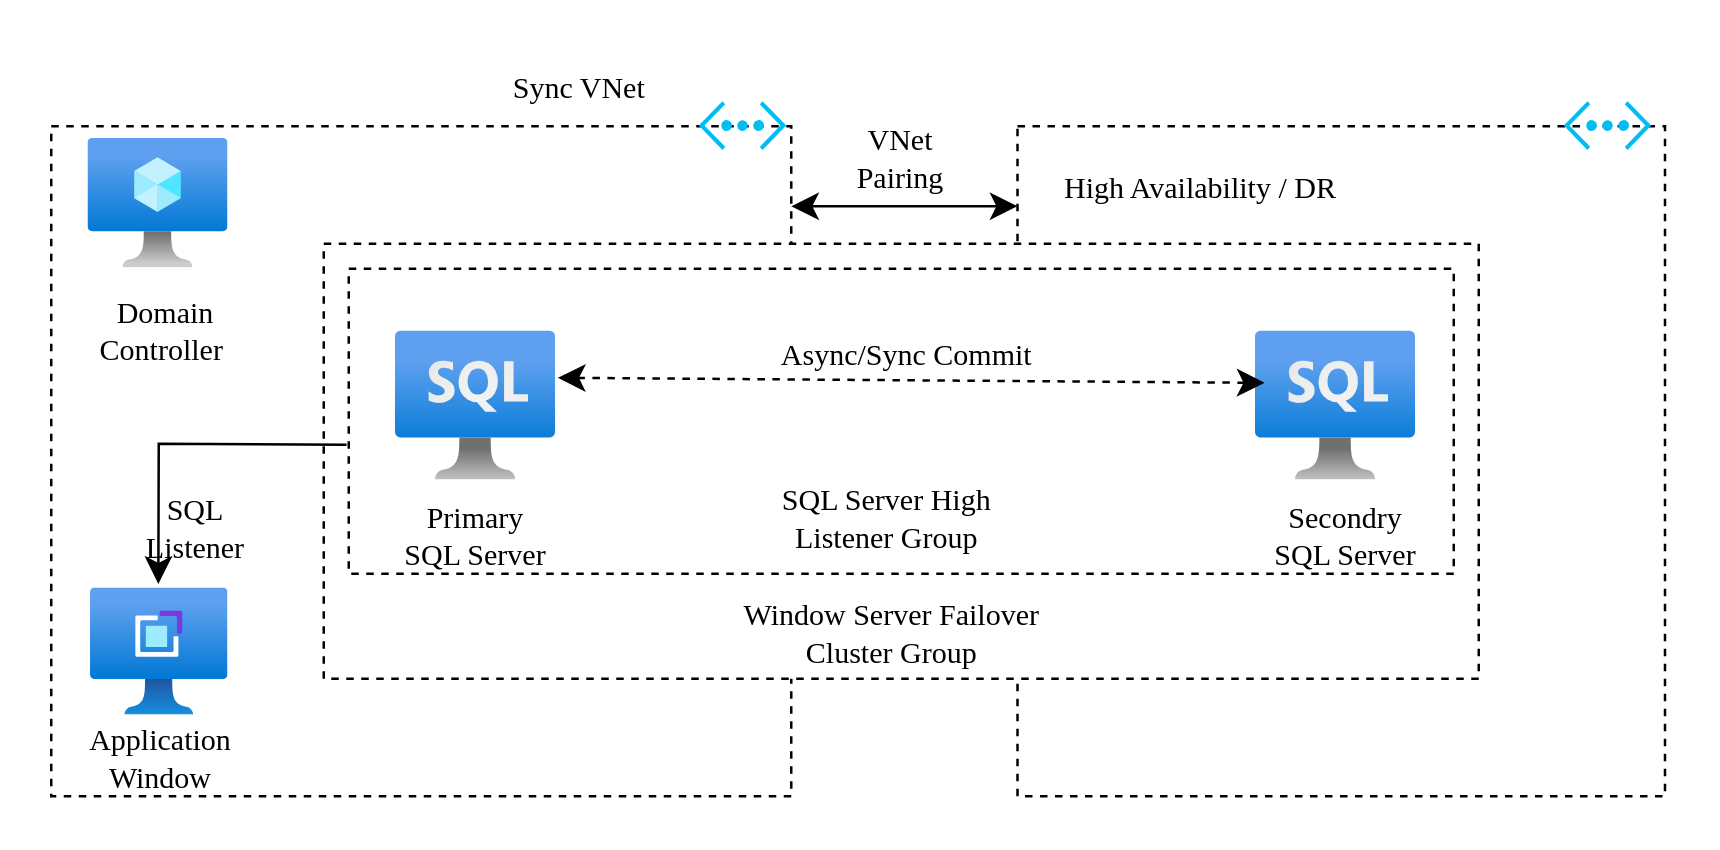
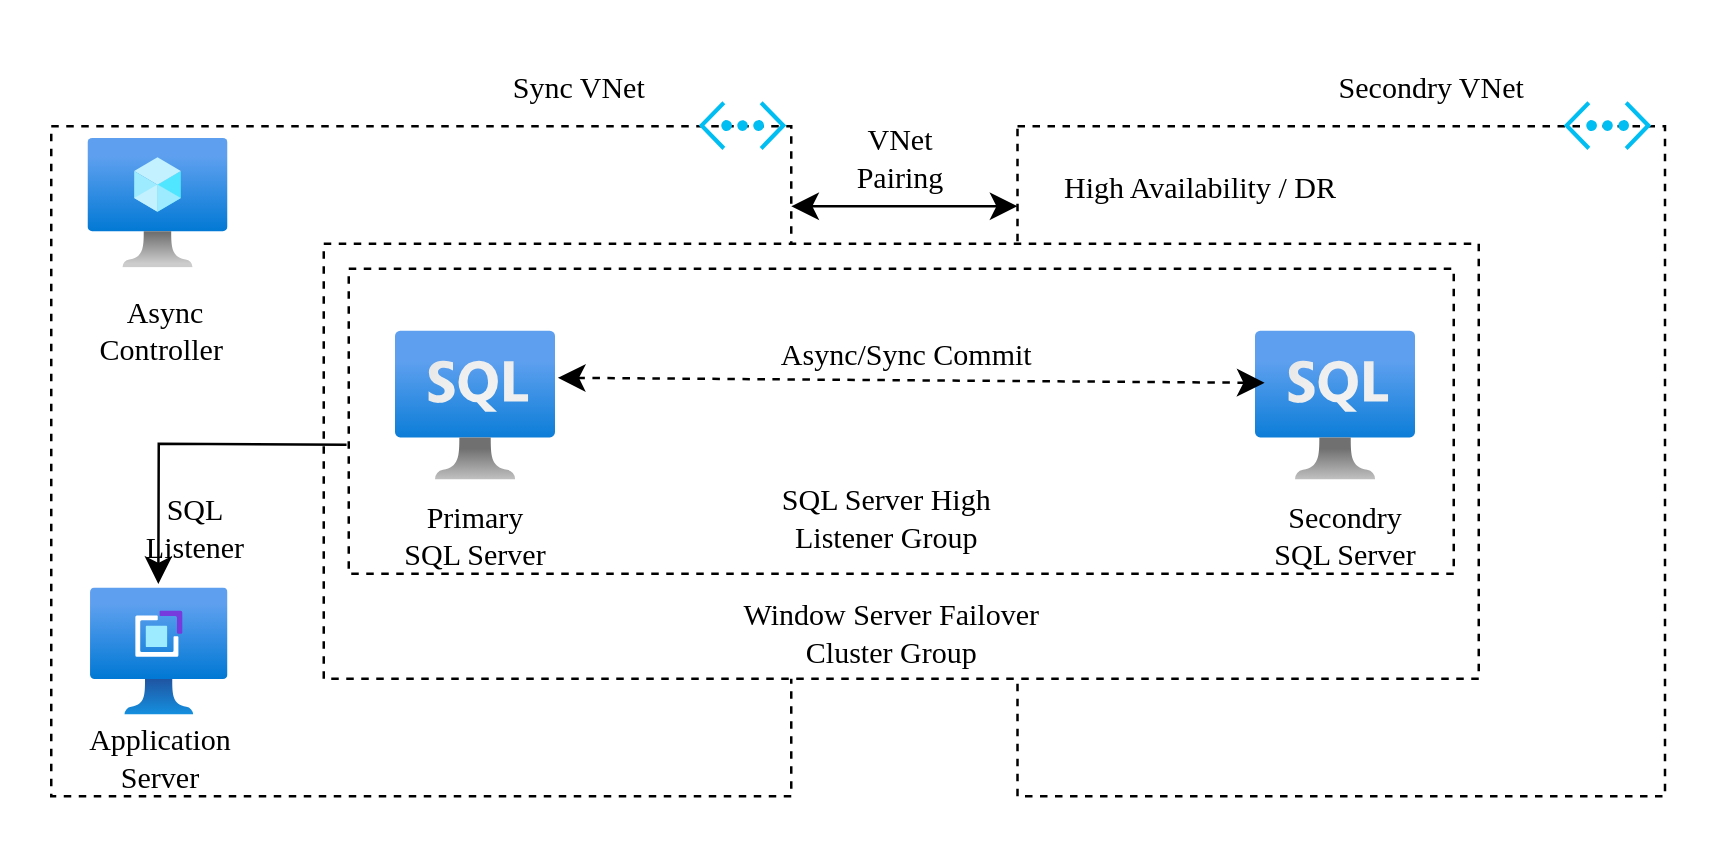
none -> (1433, 89)
(166, 331) -> (166, 331)
(161, 759) -> (161, 759)
